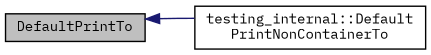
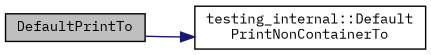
(177, 18) -> (163, 37)
